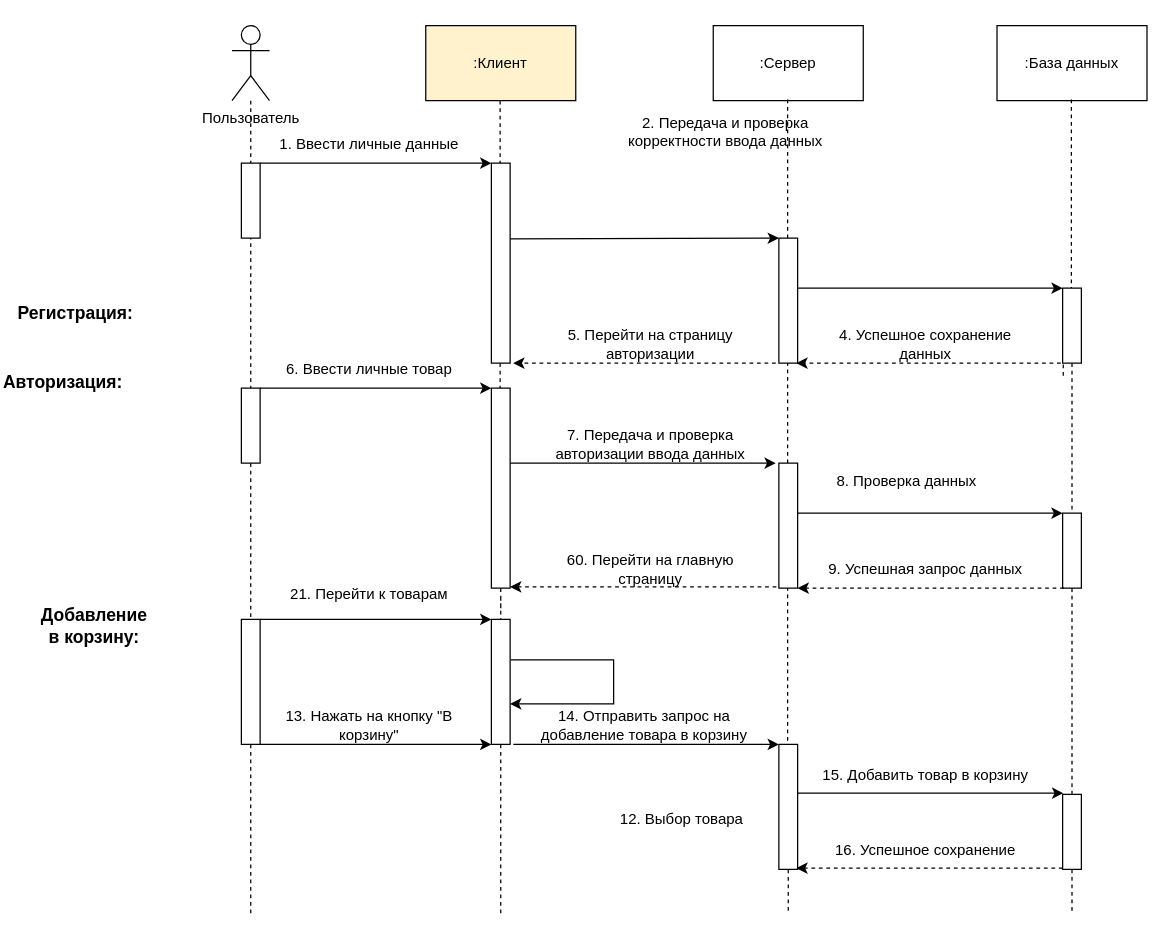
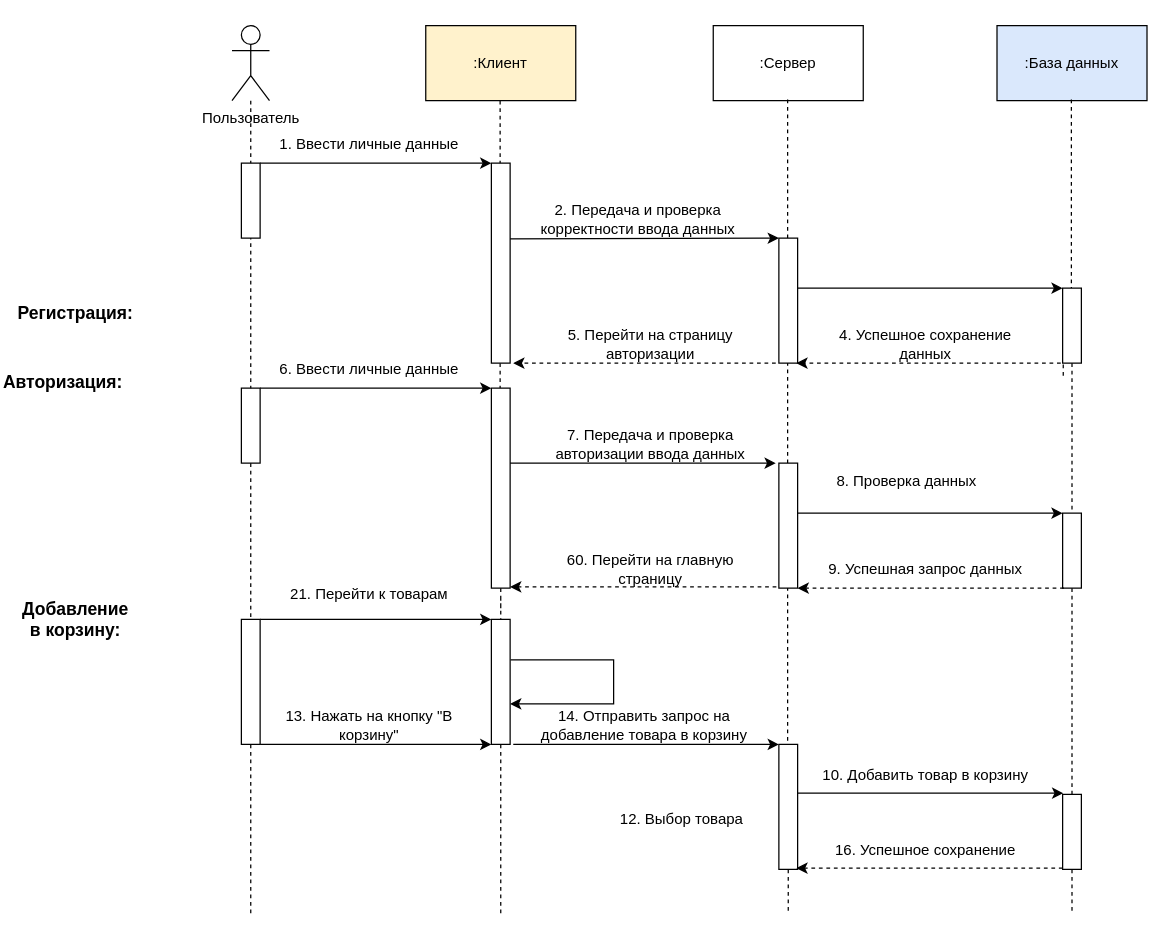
(1072, 63) -> (1072, 63)
(726, 132) -> (638, 219)
(369, 369) -> (369, 369)
(94, 626) -> (76, 619)
(926, 776) -> (926, 776)
